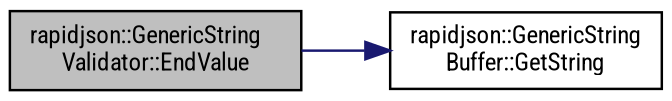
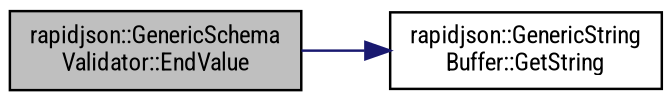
(156, 51) -> (156, 51)
